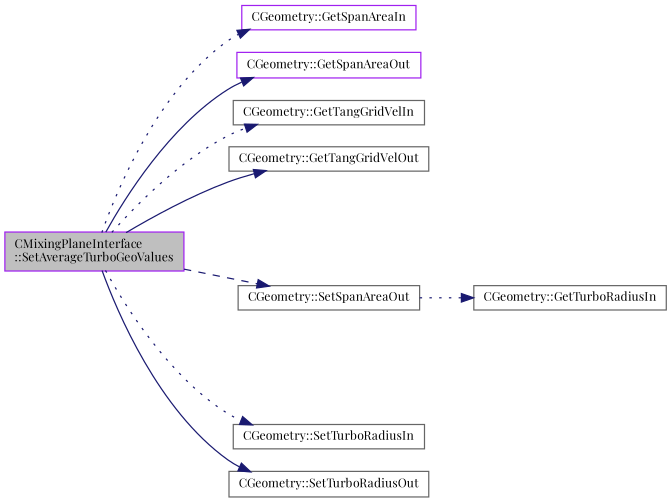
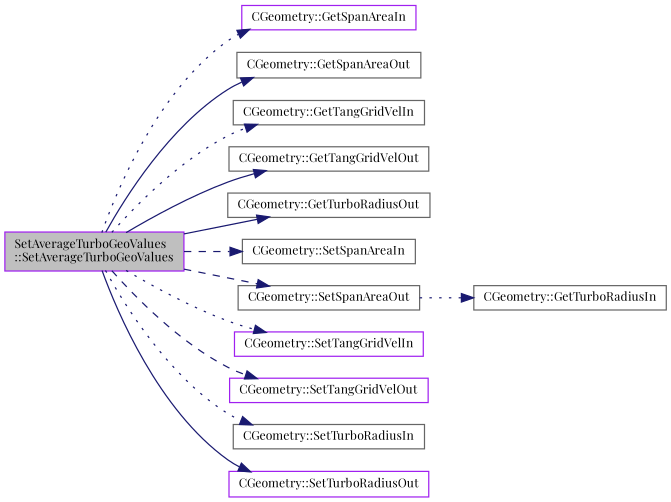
(329, 65) -> (329, 65)
none -> (329, 205)
(94, 252) -> (94, 252)
none -> (329, 252)
none -> (329, 344)
none -> (329, 390)
(329, 484) -> (329, 484)
